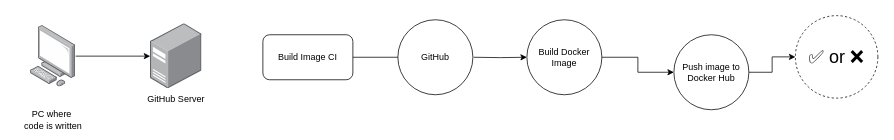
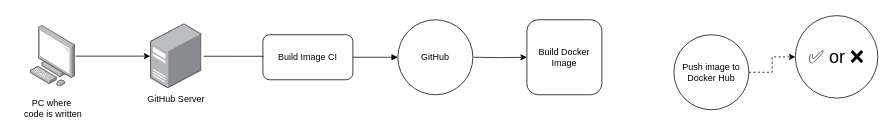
none -> (234, 56)
(393, 57) -> (390, 57)
(564, 57) -> (564, 57)
(621, 57) -> none
(837, 57) -> (837, 57)
(772, 69) -> (772, 69)
(53, 120) -> (53, 108)
